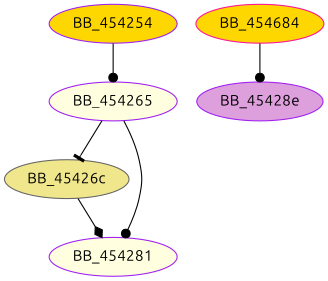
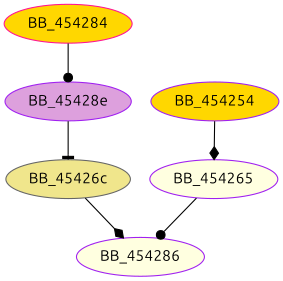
(260, 24) -> (68, 24)
(113, 58) -> (214, 134)
(91, 138) -> (68, 138)
(113, 257) -> (140, 257)
